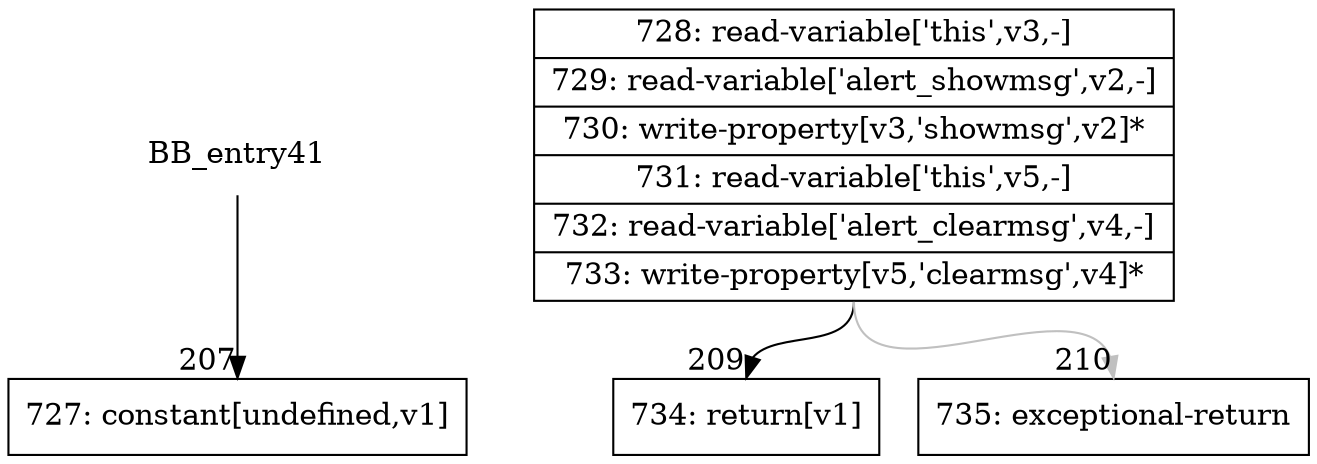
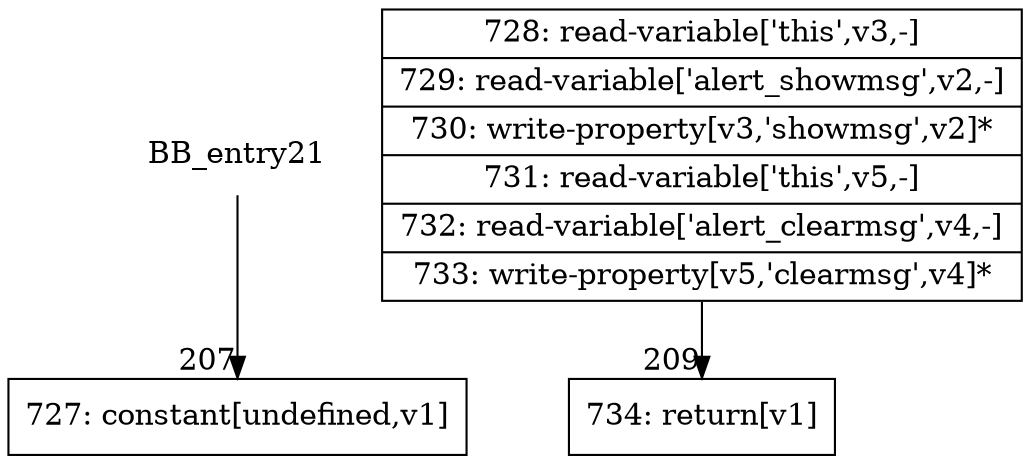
(238, 155) -> (238, 155)
(1114, 417) -> none
